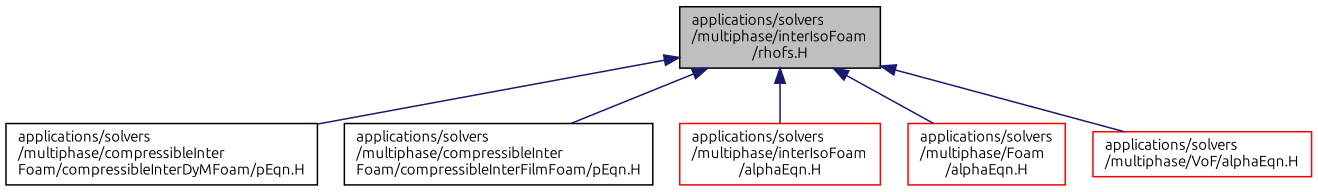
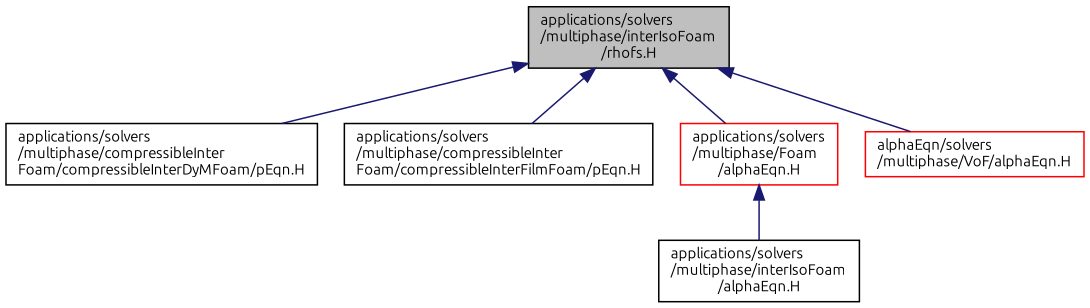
(780, 103) -> (759, 220)
(780, 154) -> (759, 271)
(1202, 154) -> (975, 154)
